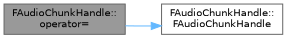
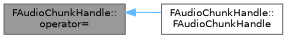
(138, 26) -> (149, 12)
